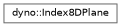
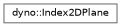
(60, 13) -> (60, 13)
